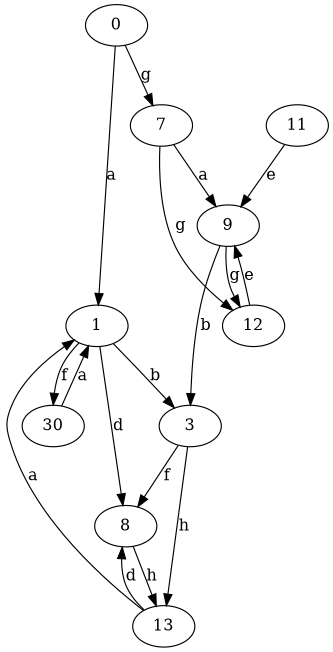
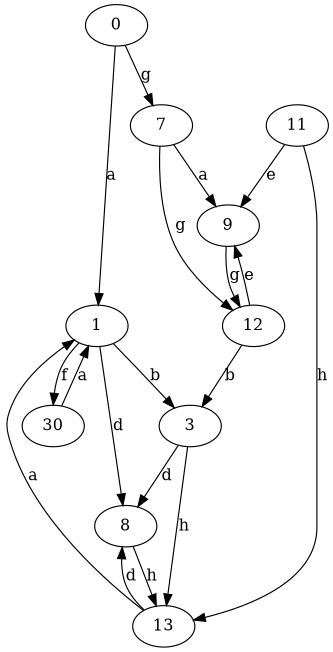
(198, 318) -> (225, 371)
none -> (317, 413)
(167, 476) -> (167, 476)
